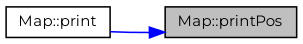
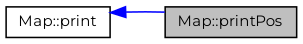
(130, 32) -> (145, 12)
